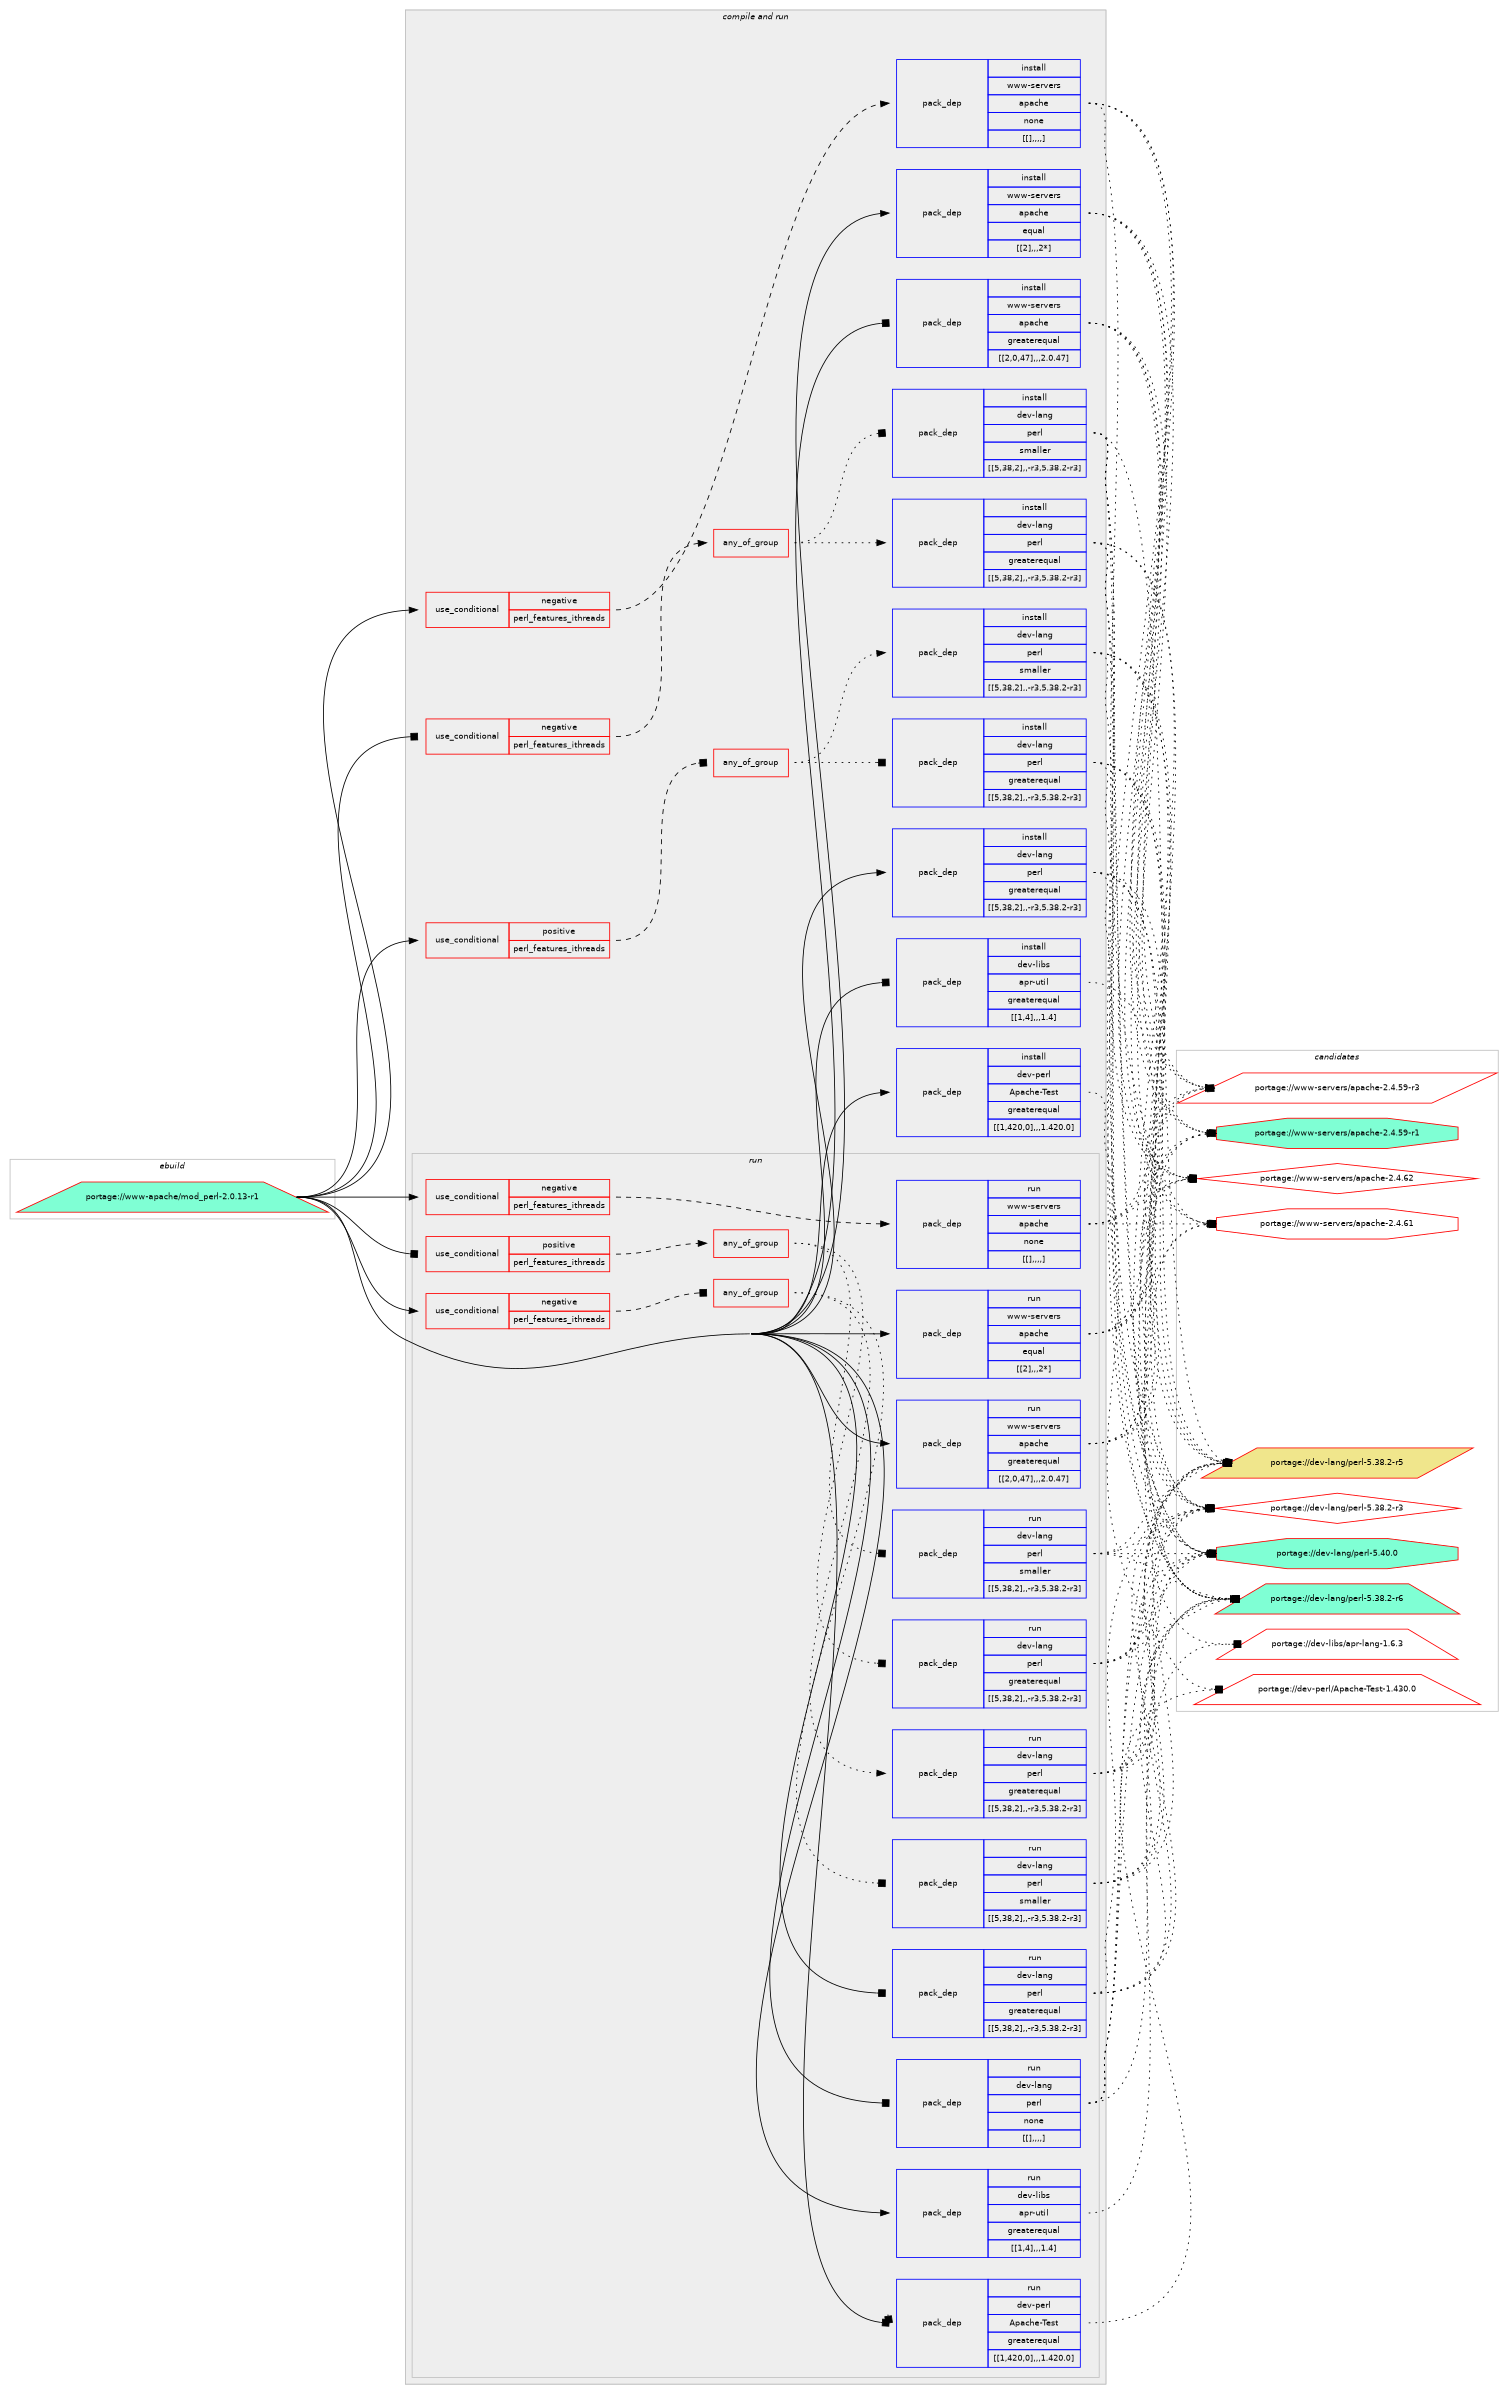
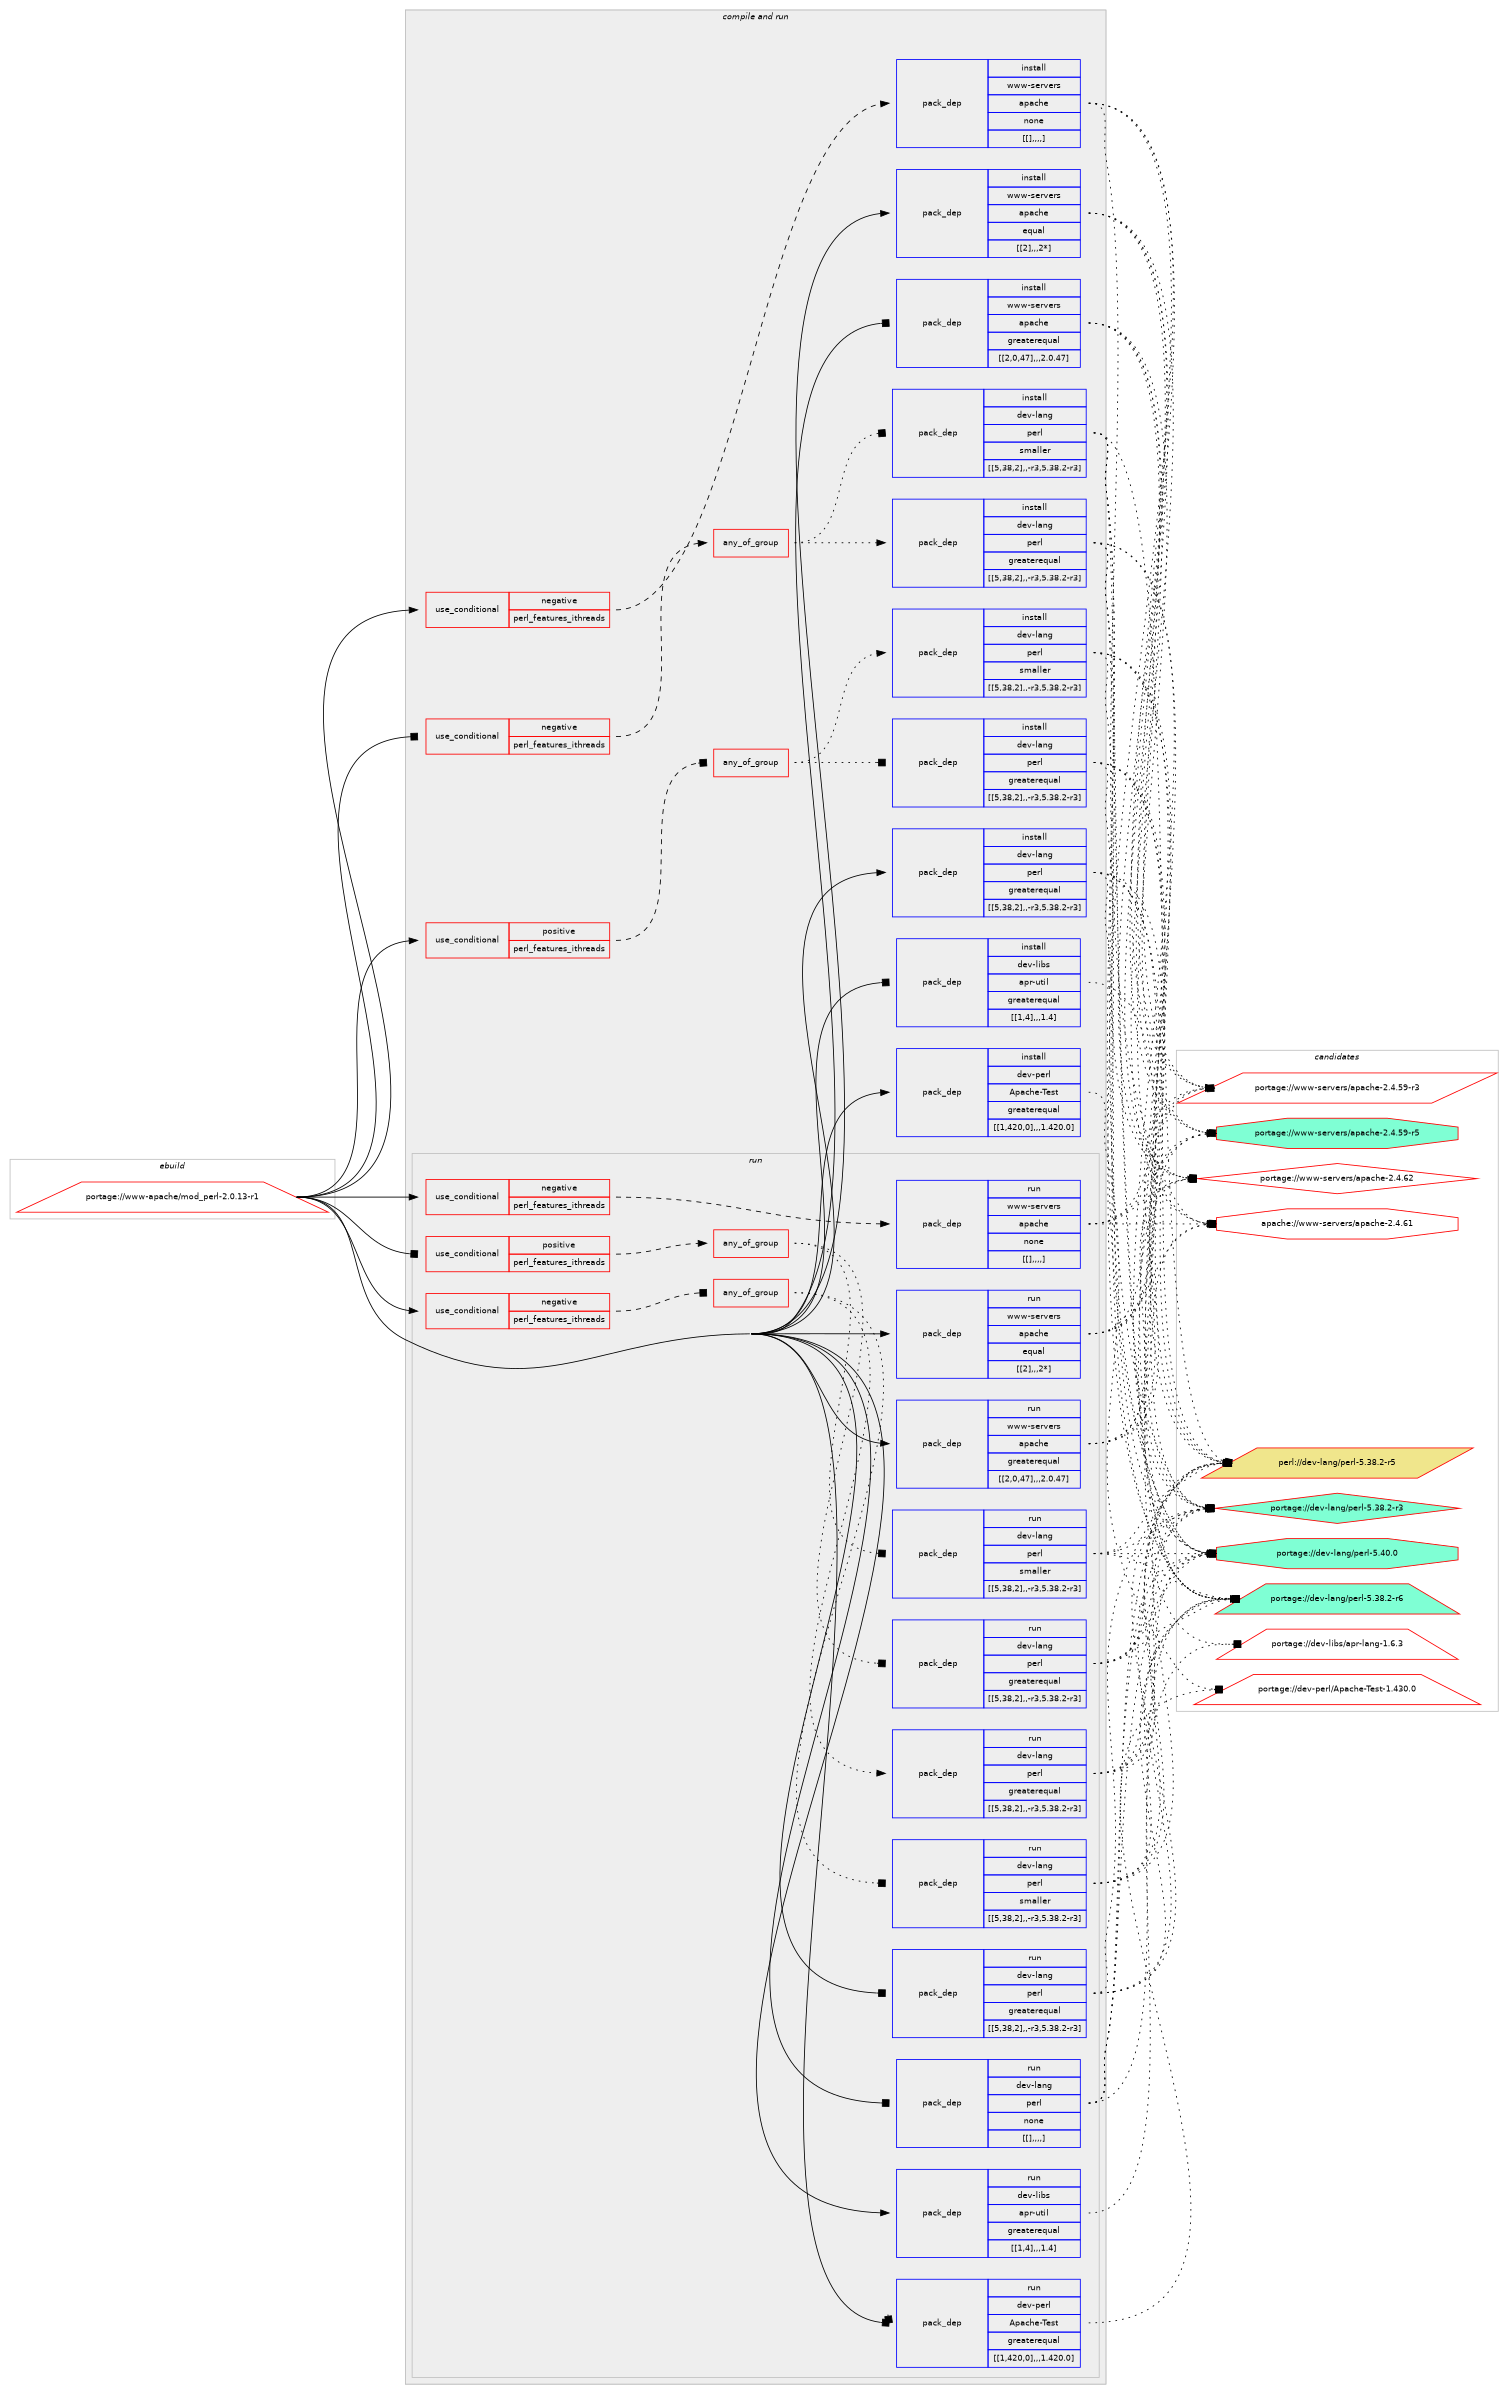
(1337, 1133) -> (1337, 1133)
(173, 1197) -> (173, 1197)
(1337, 1224) -> (1337, 1224)
(1337, 1463) -> (1337, 1463)
(1337, 1508) -> (1337, 1508)
